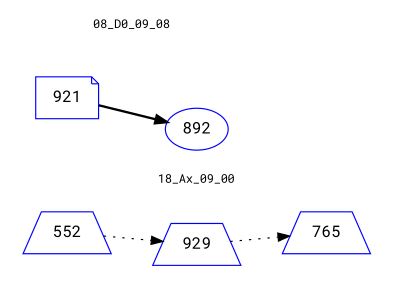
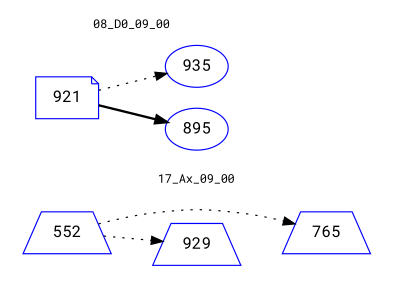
(132, 25) -> (132, 25)
none -> (197, 66)
(197, 129) -> (197, 129)
(197, 180) -> (197, 180)
(254, 239) -> (191, 210)
